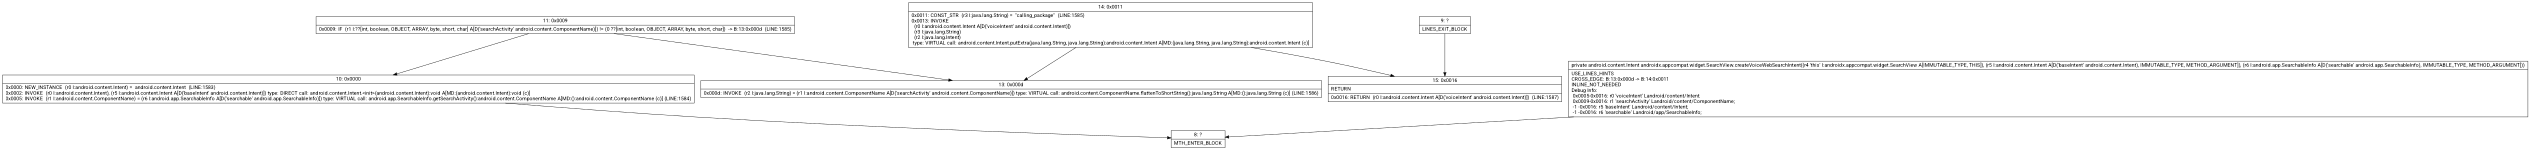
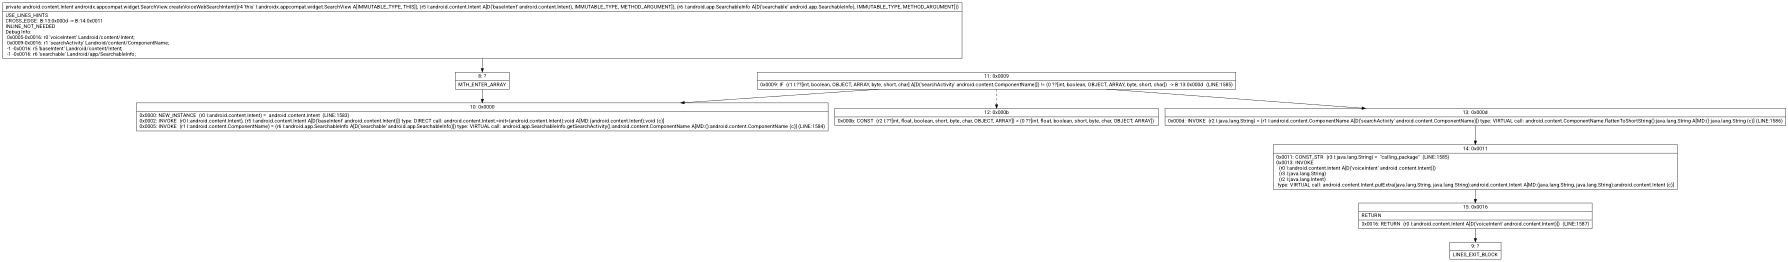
(1445, 53) -> (1475, 233)
(1052, 63) -> (1475, 133)
none -> (997, 117)
(836, 125) -> (482, 94)
(1198, 143) -> (482, 85)
